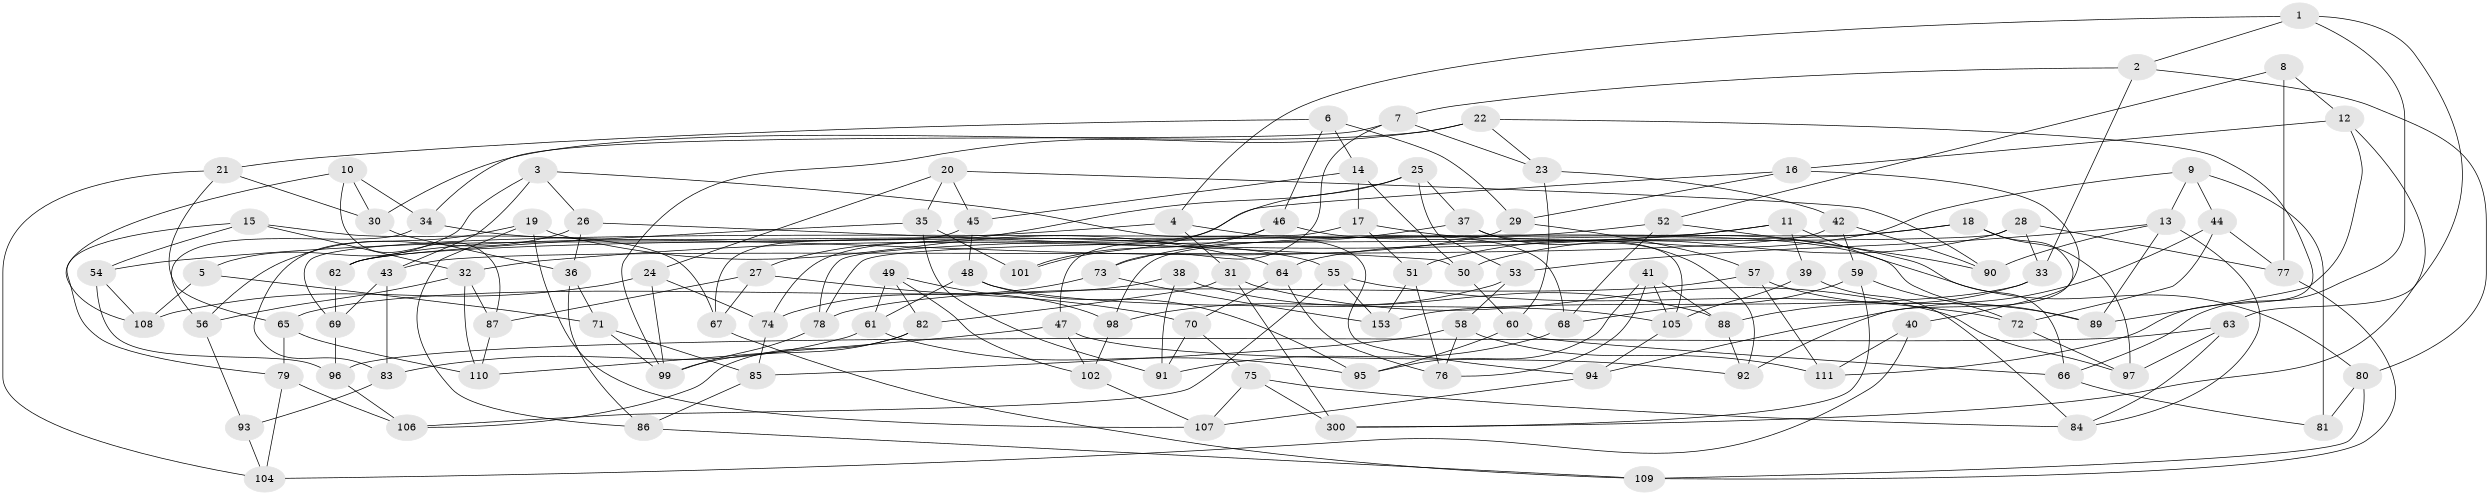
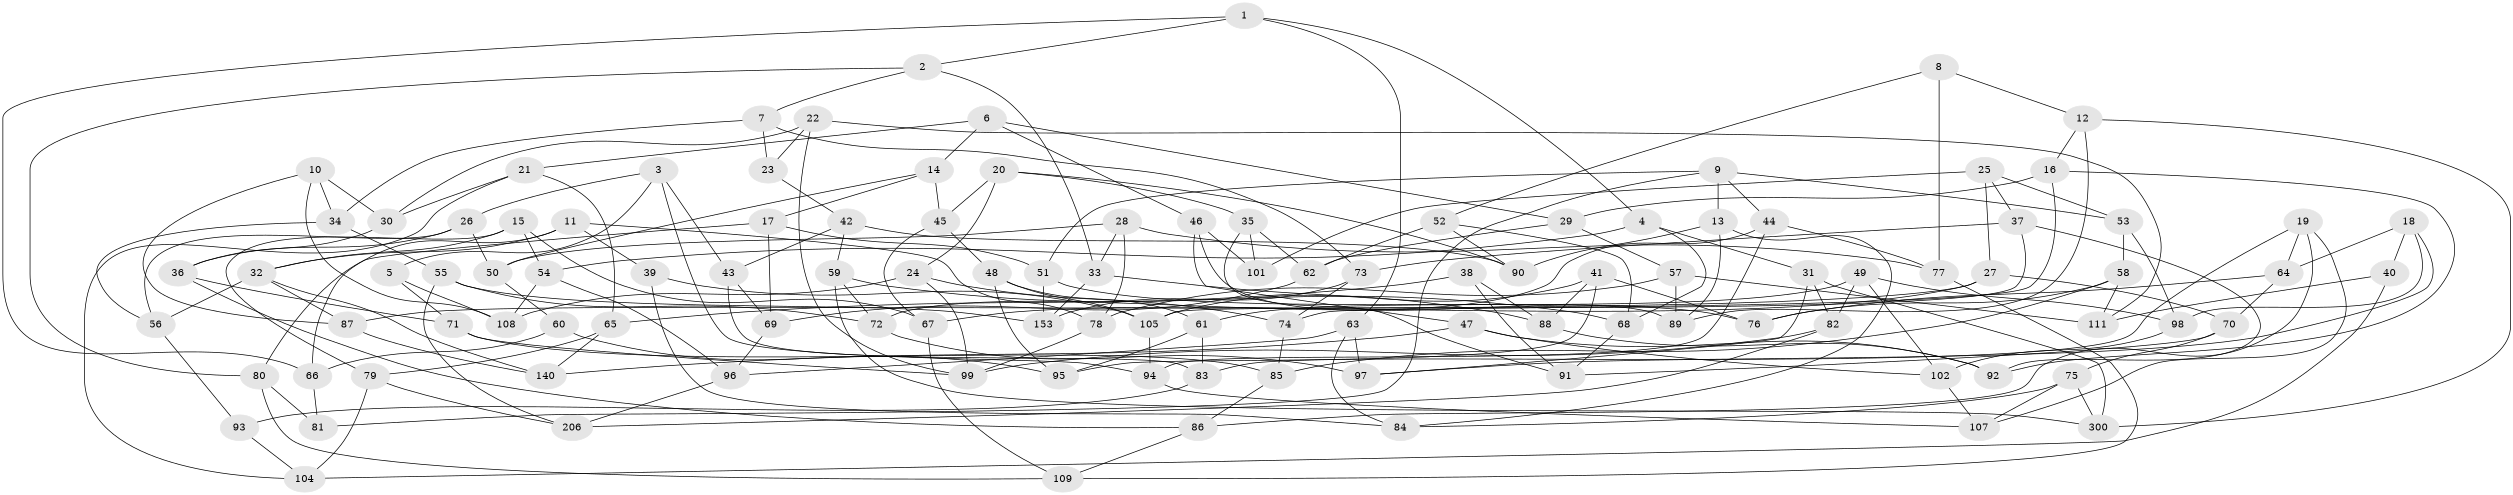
(1871, 246) -> (1903, 191)
(1547, 258) -> none
(479, 376) -> (546, 376)
(407, 428) -> (572, 428)
